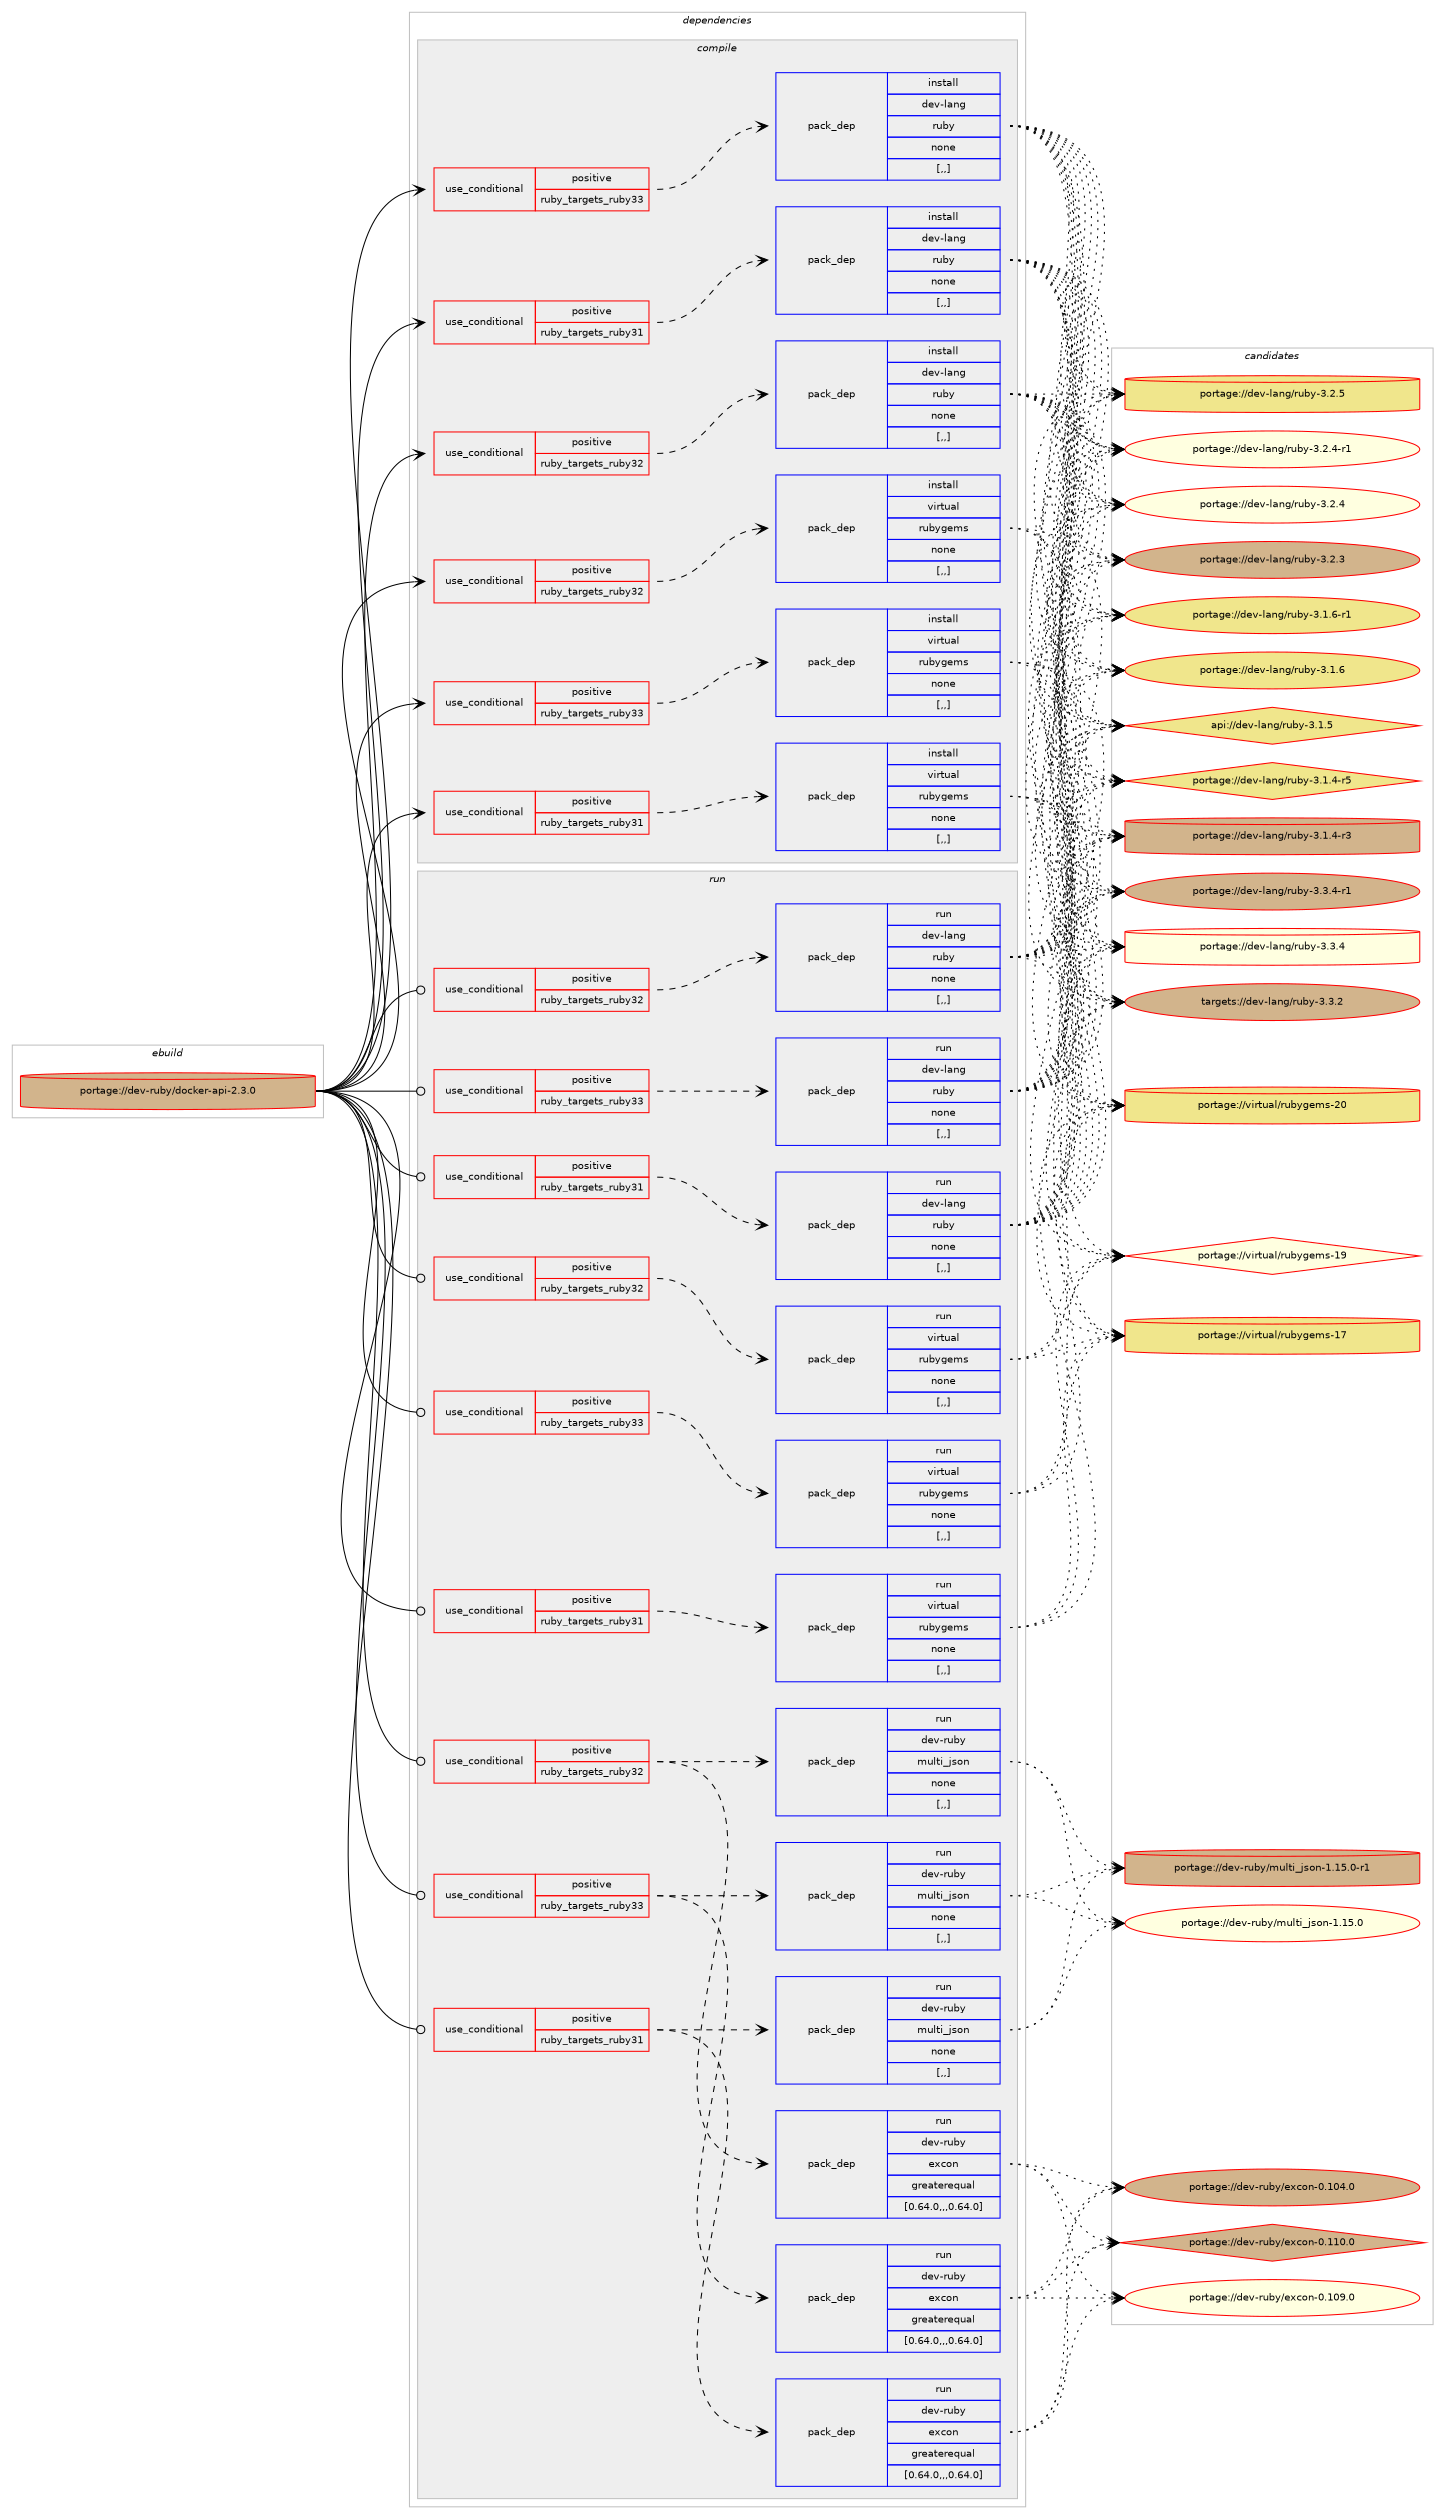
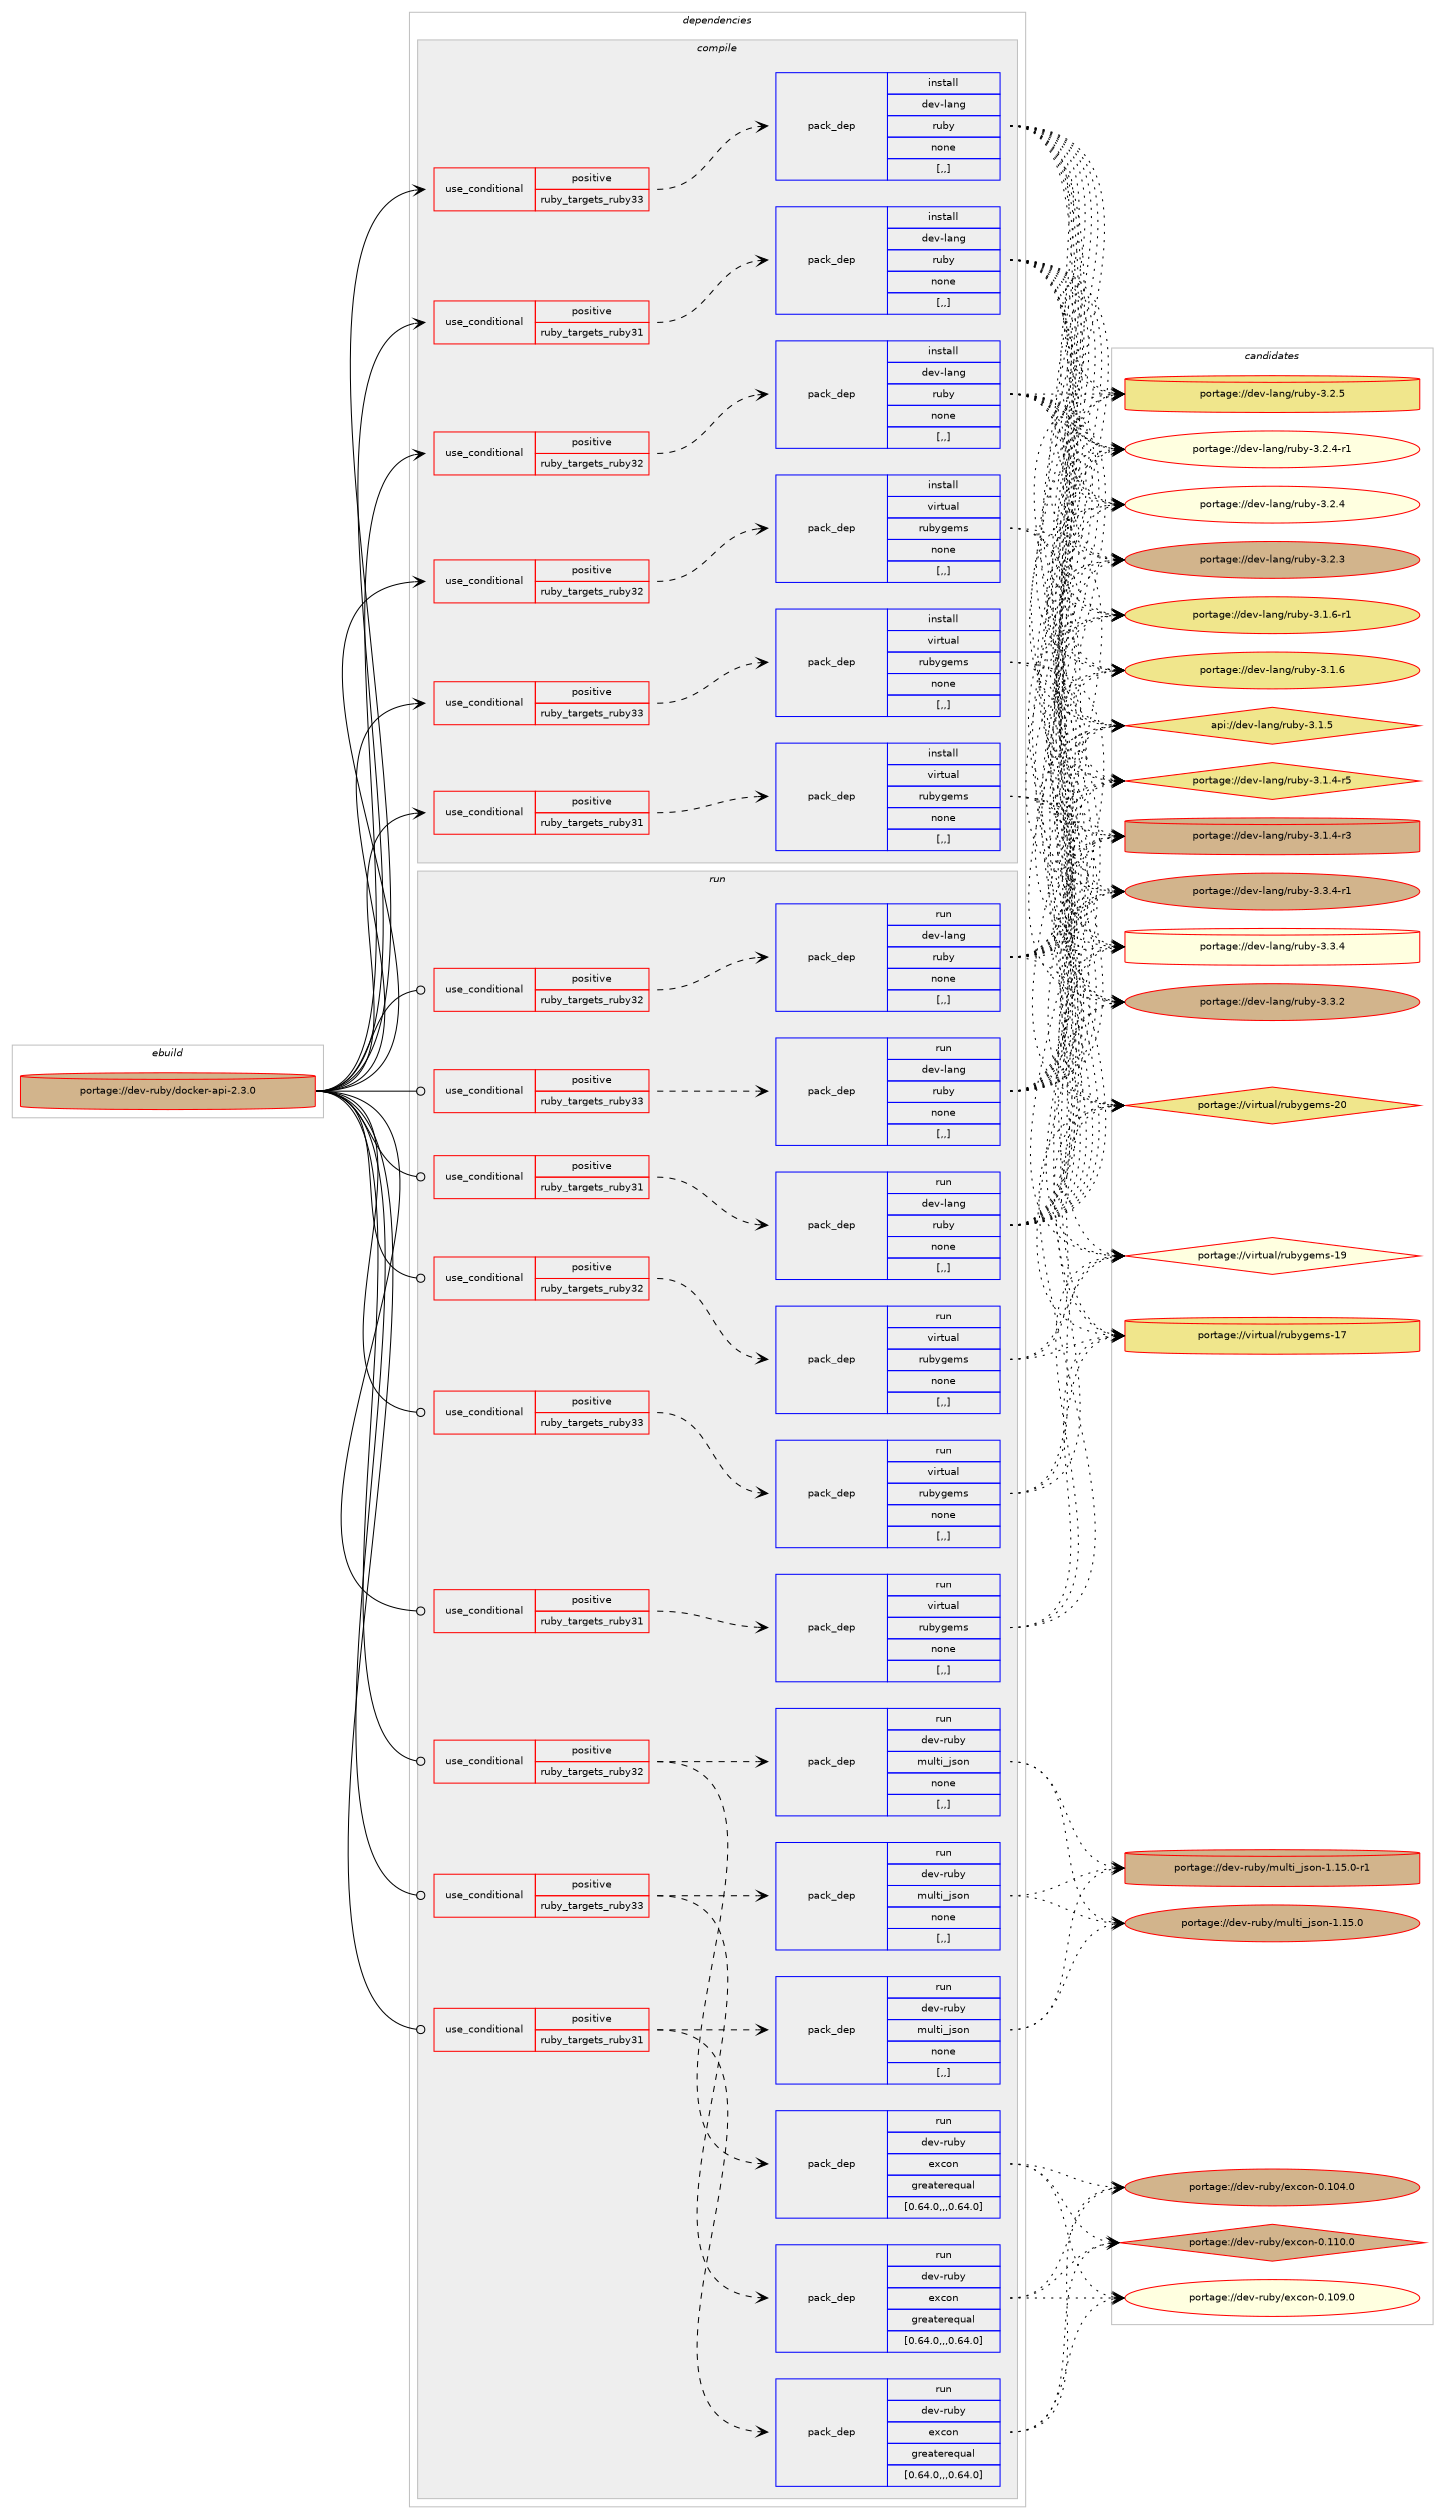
(1272, 1002) -> (1272, 1002)
(1272, 1106) -> (1272, 1106)
(1272, 1923) -> (1272, 1923)
